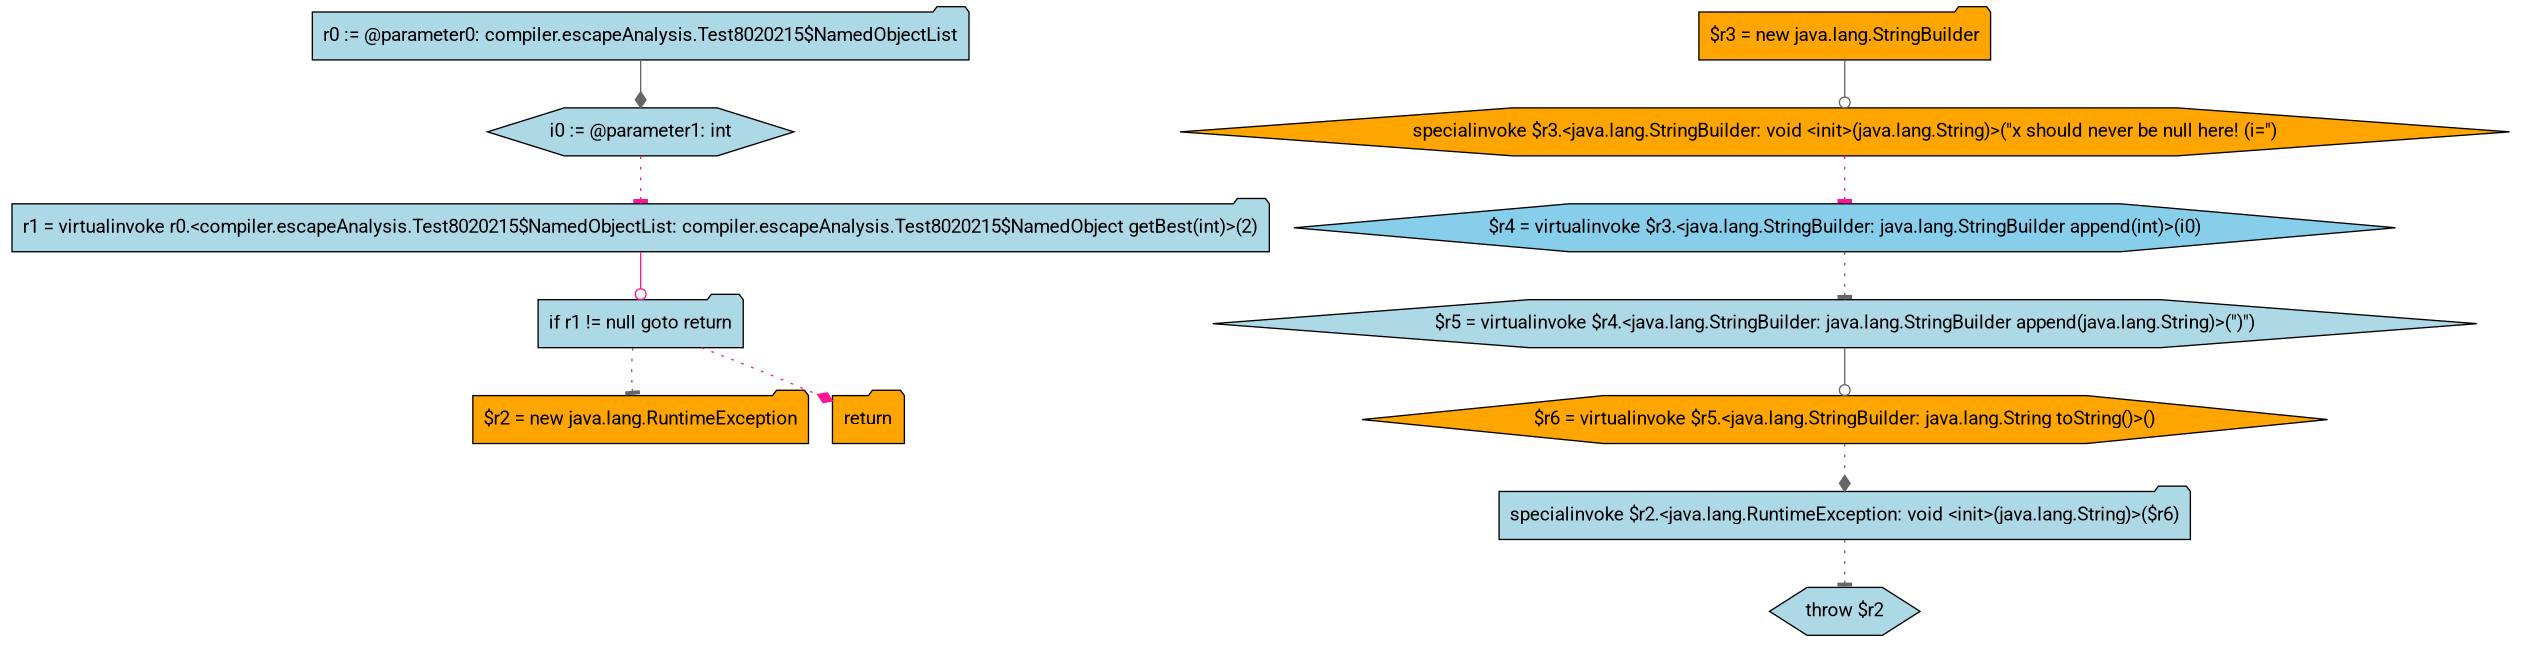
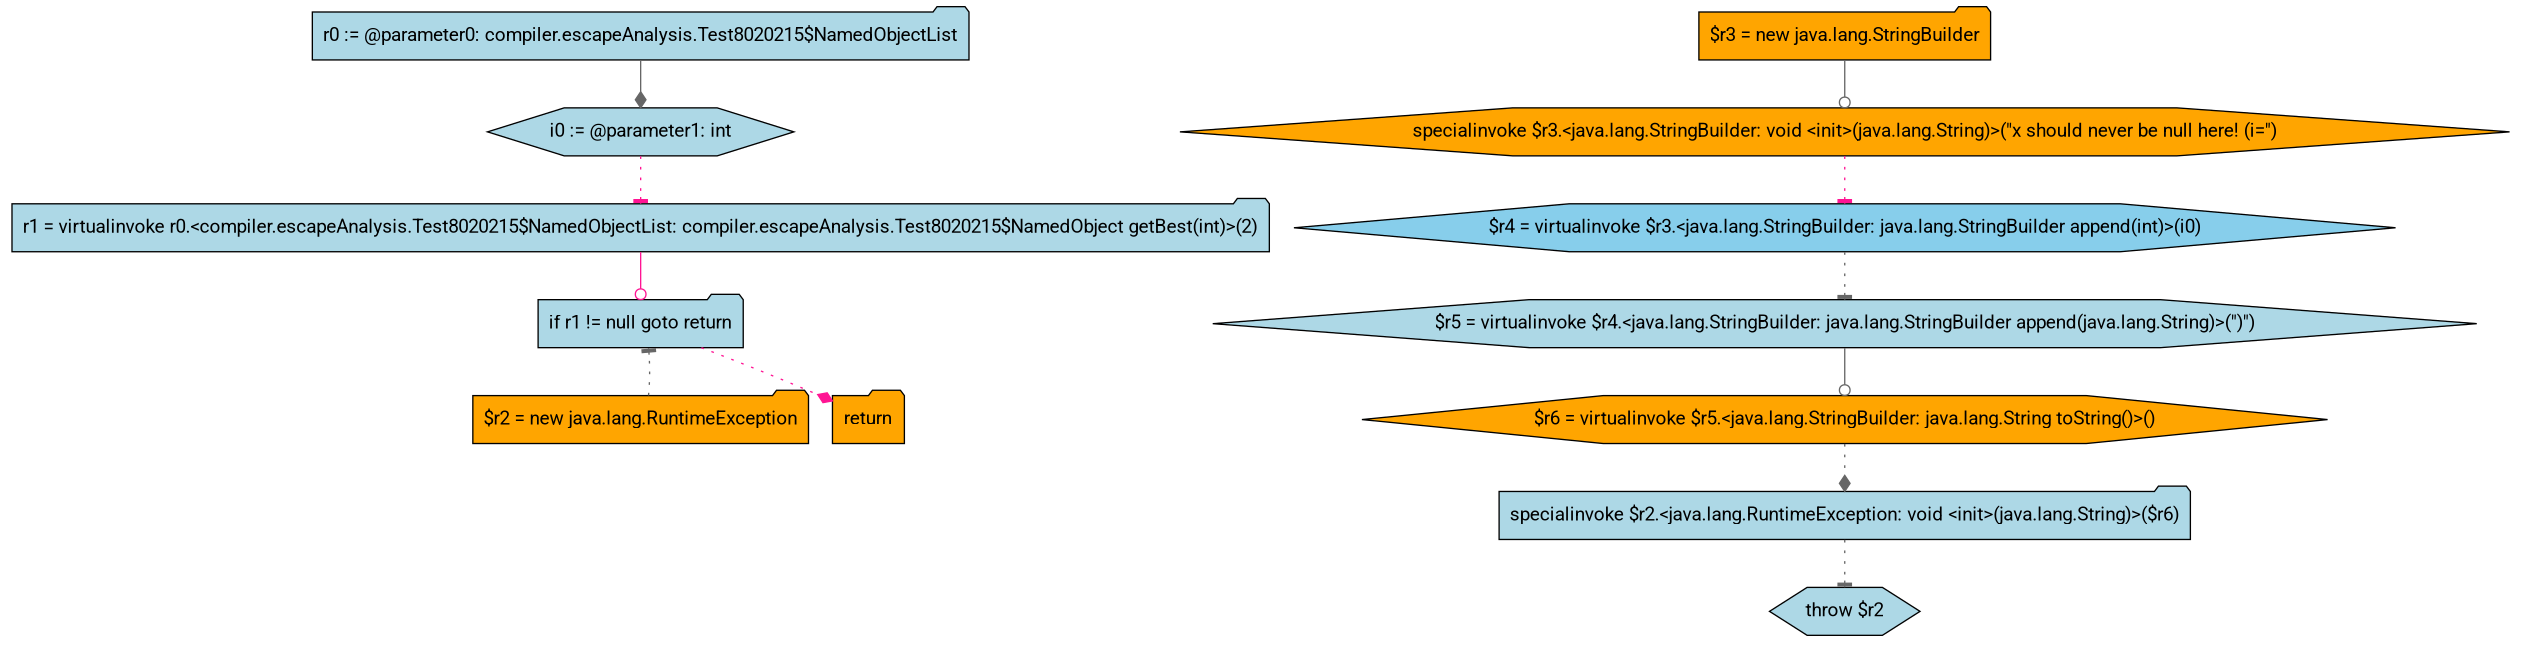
(632, 368) -> (650, 375)
